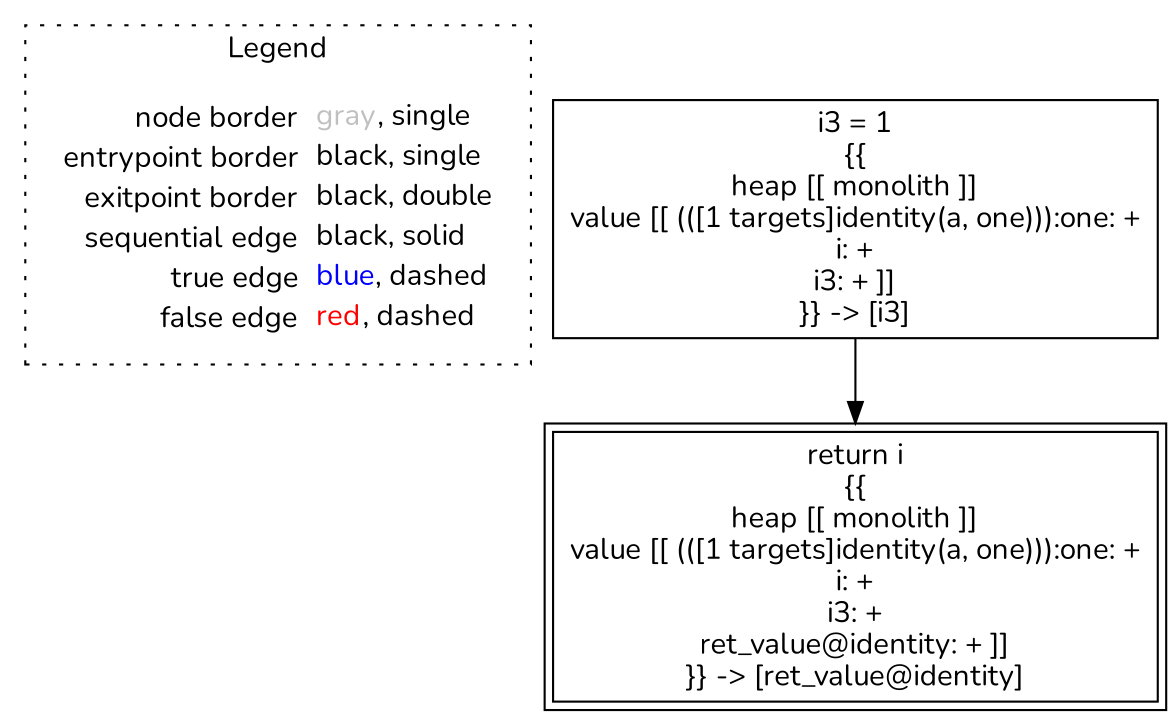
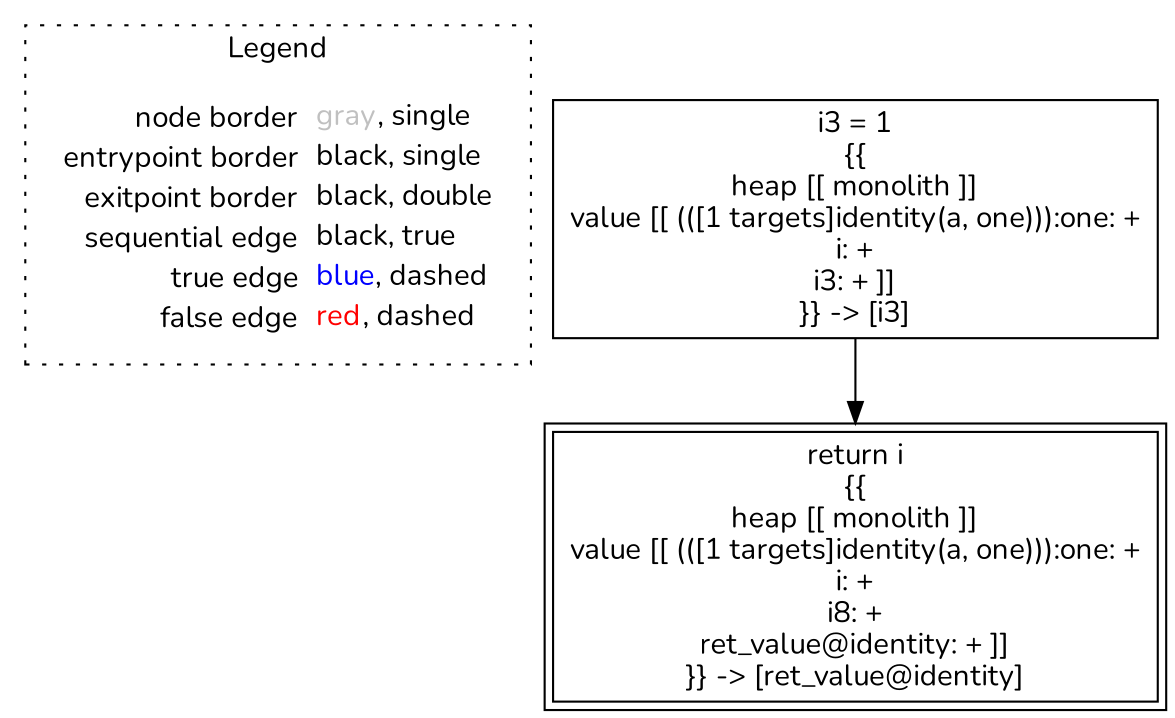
(427, 236) -> (422, 236)
(855, 613) -> (855, 613)
